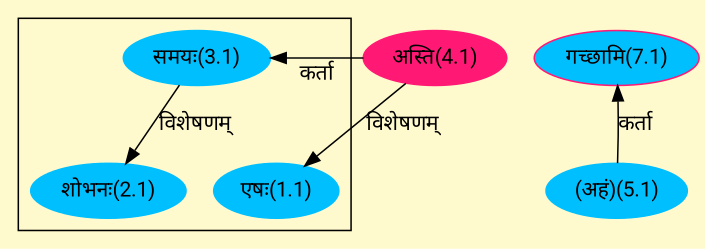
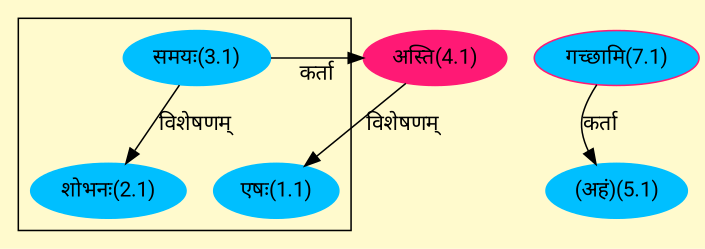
(325, 58) -> (309, 58)
(618, 132) -> (582, 117)
